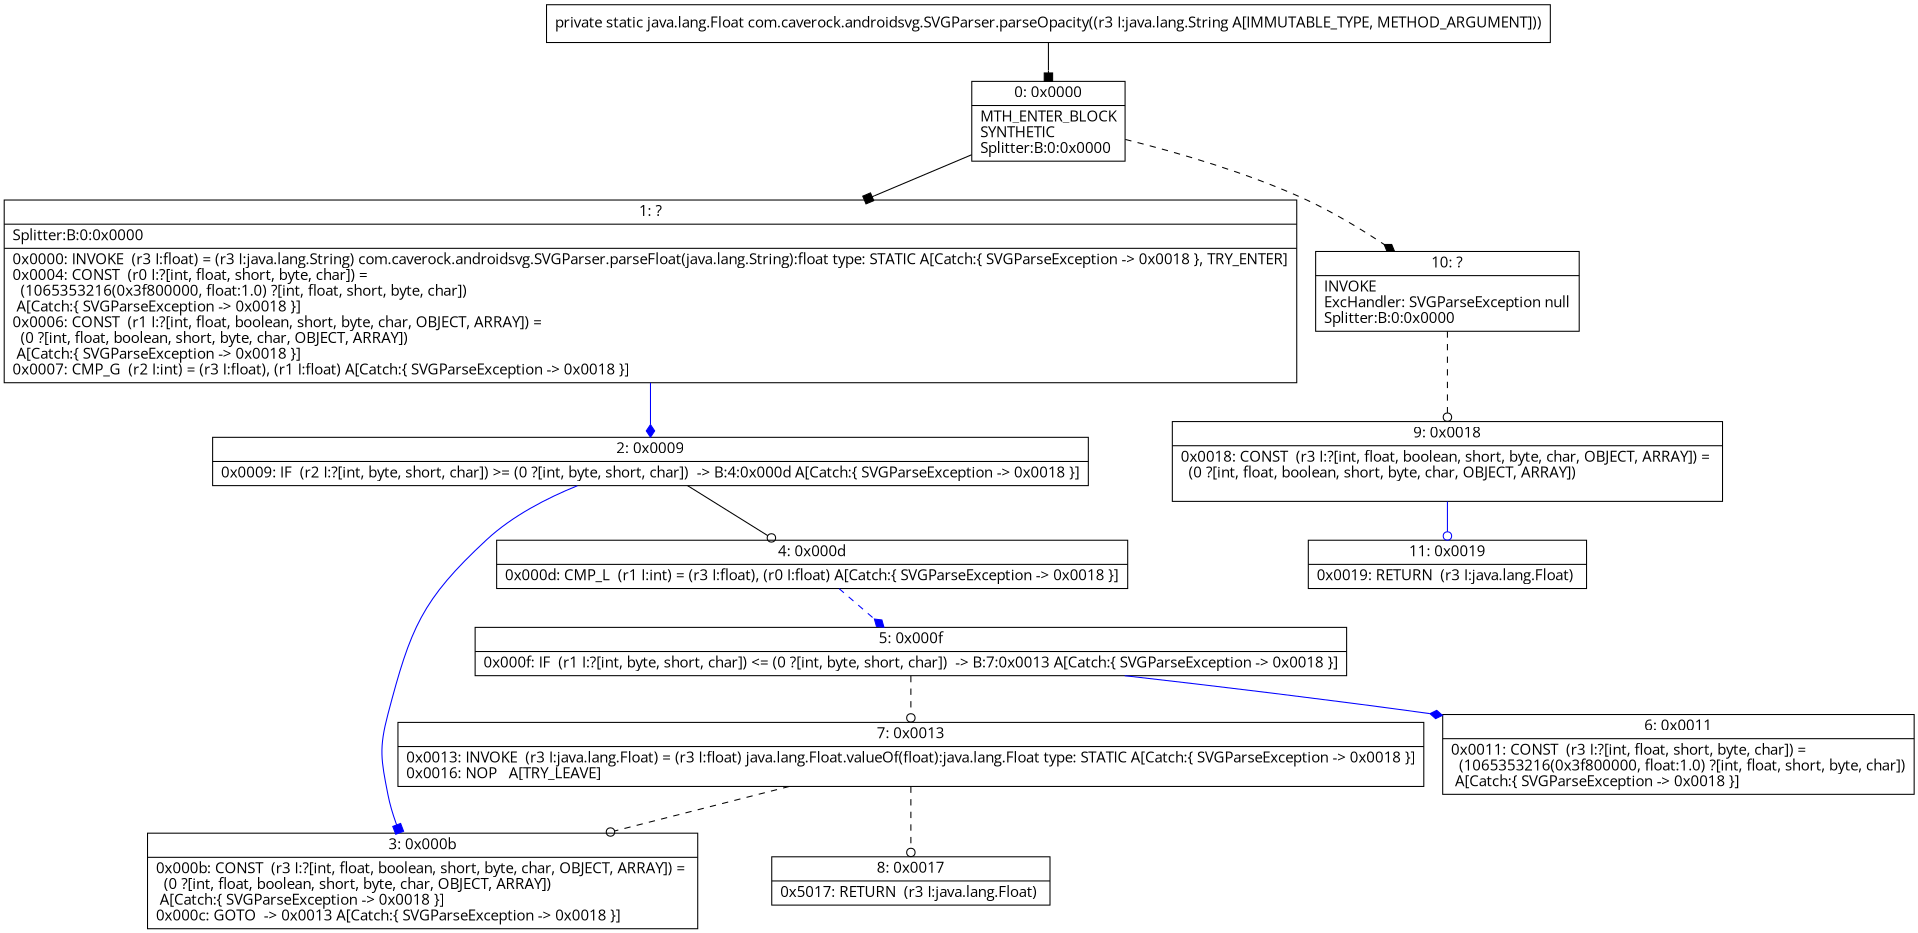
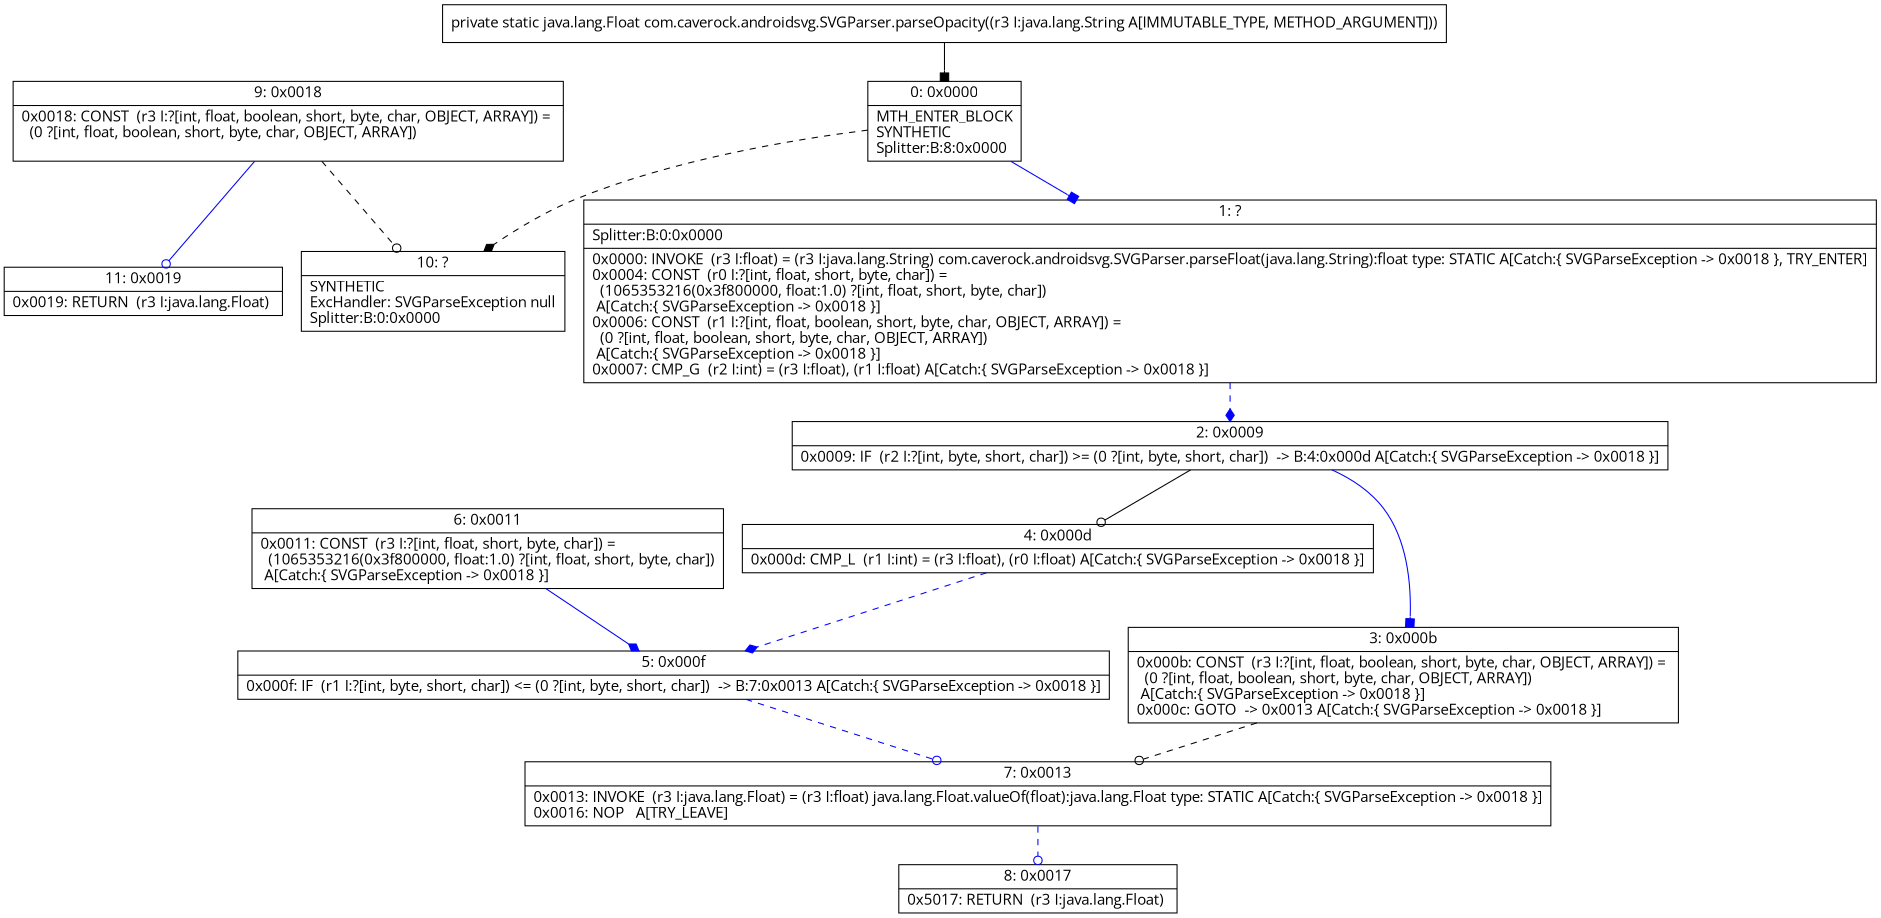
(1046, 149) -> (942, 149)
(923, 175) -> (1039, 178)
(1350, 287) -> (348, 287)
(1447, 372) -> (358, 203)
(650, 404) -> (1230, 396)
(1277, 694) -> (587, 616)
(911, 695) -> (839, 729)
(702, 809) -> (1200, 741)
(911, 817) -> (1038, 841)
